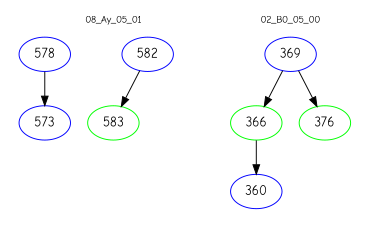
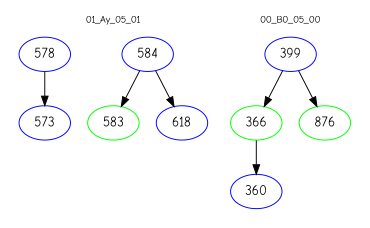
(113, 20) -> (113, 20)
(291, 20) -> (291, 20)
(148, 54) -> (148, 54)
(291, 54) -> (291, 54)
none -> (182, 123)
(325, 123) -> (325, 123)
